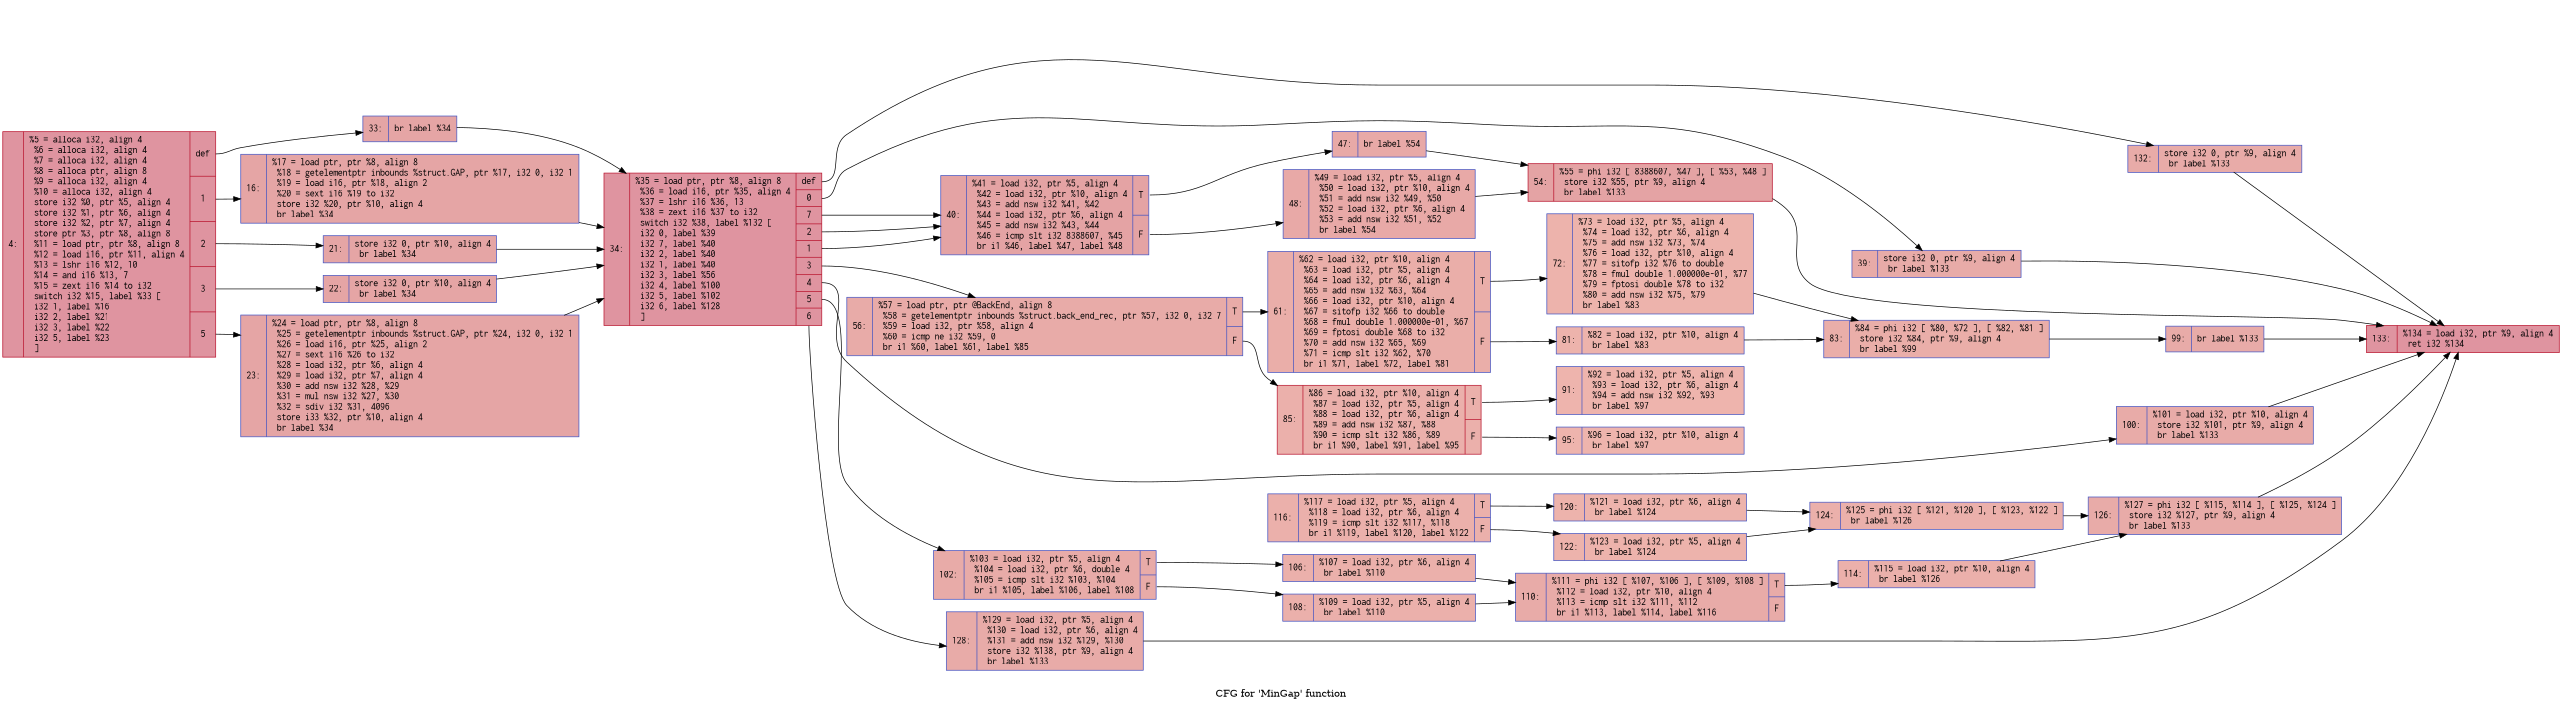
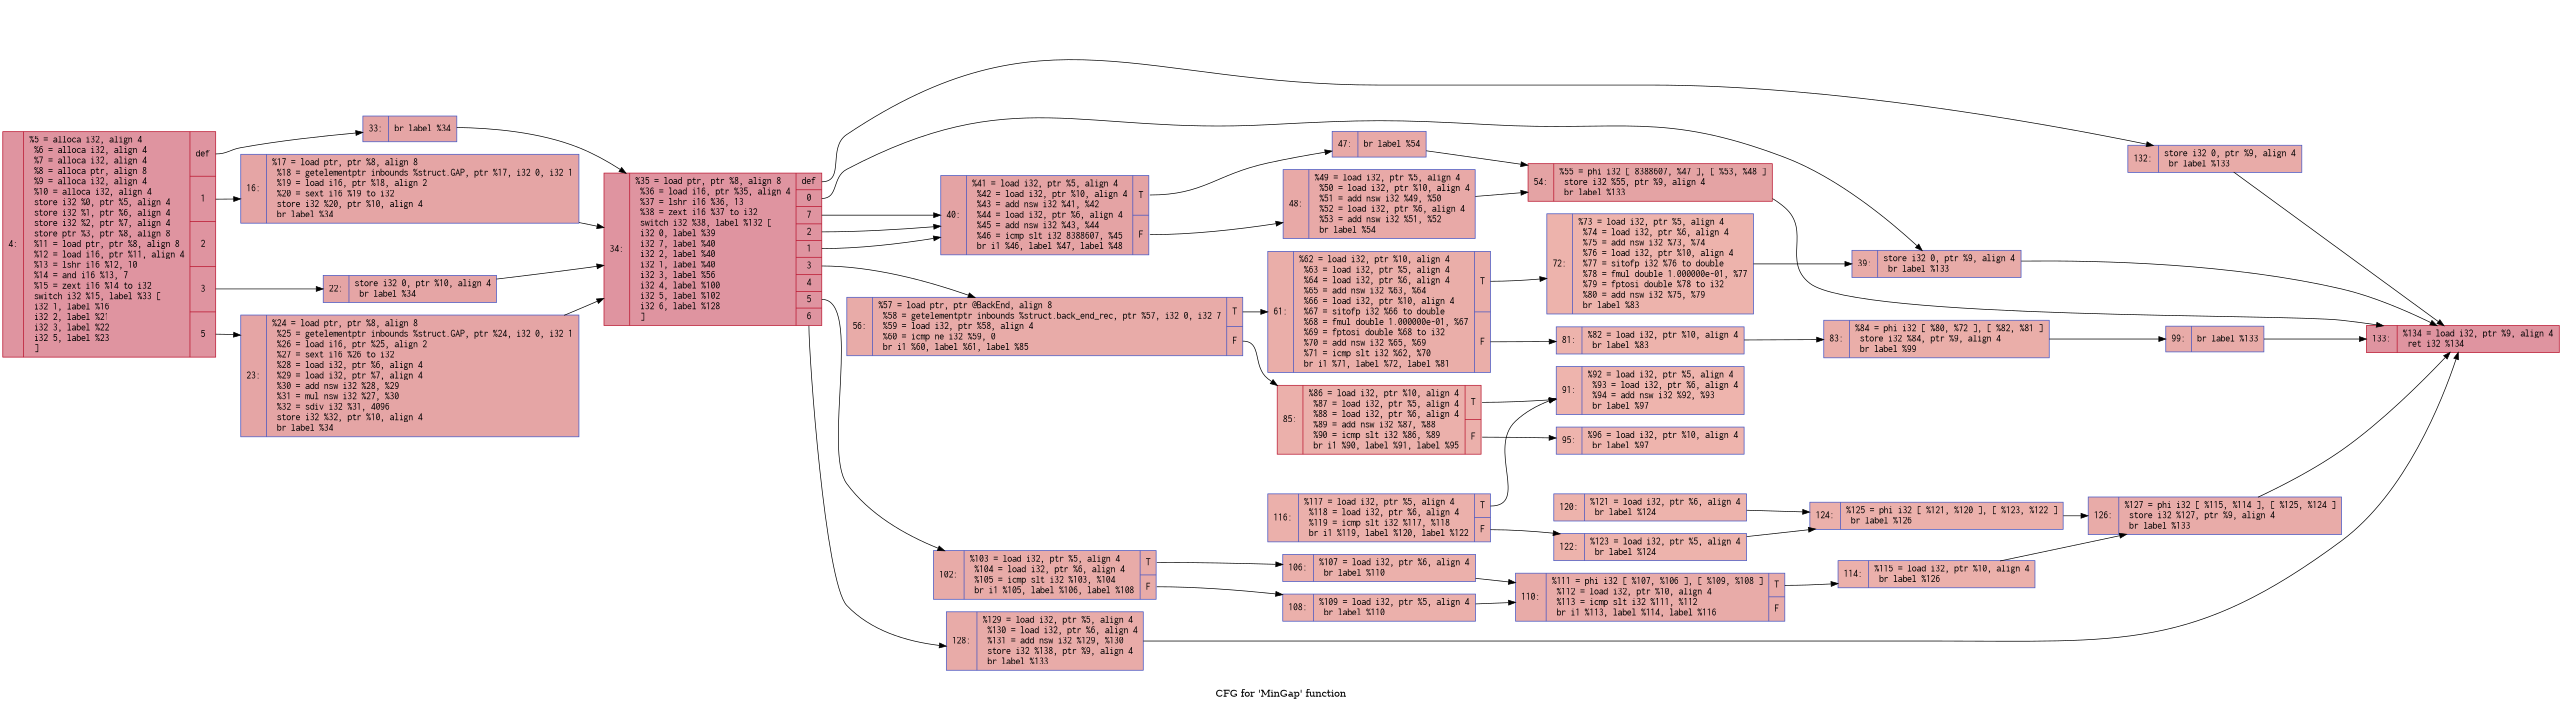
(410, 249) -> none
(1802, 306) -> (1804, 264)
(348, 417) -> (348, 417)
(2215, 425) -> none
(1518, 506) -> (1505, 448)
(1050, 569) -> (1047, 569)
